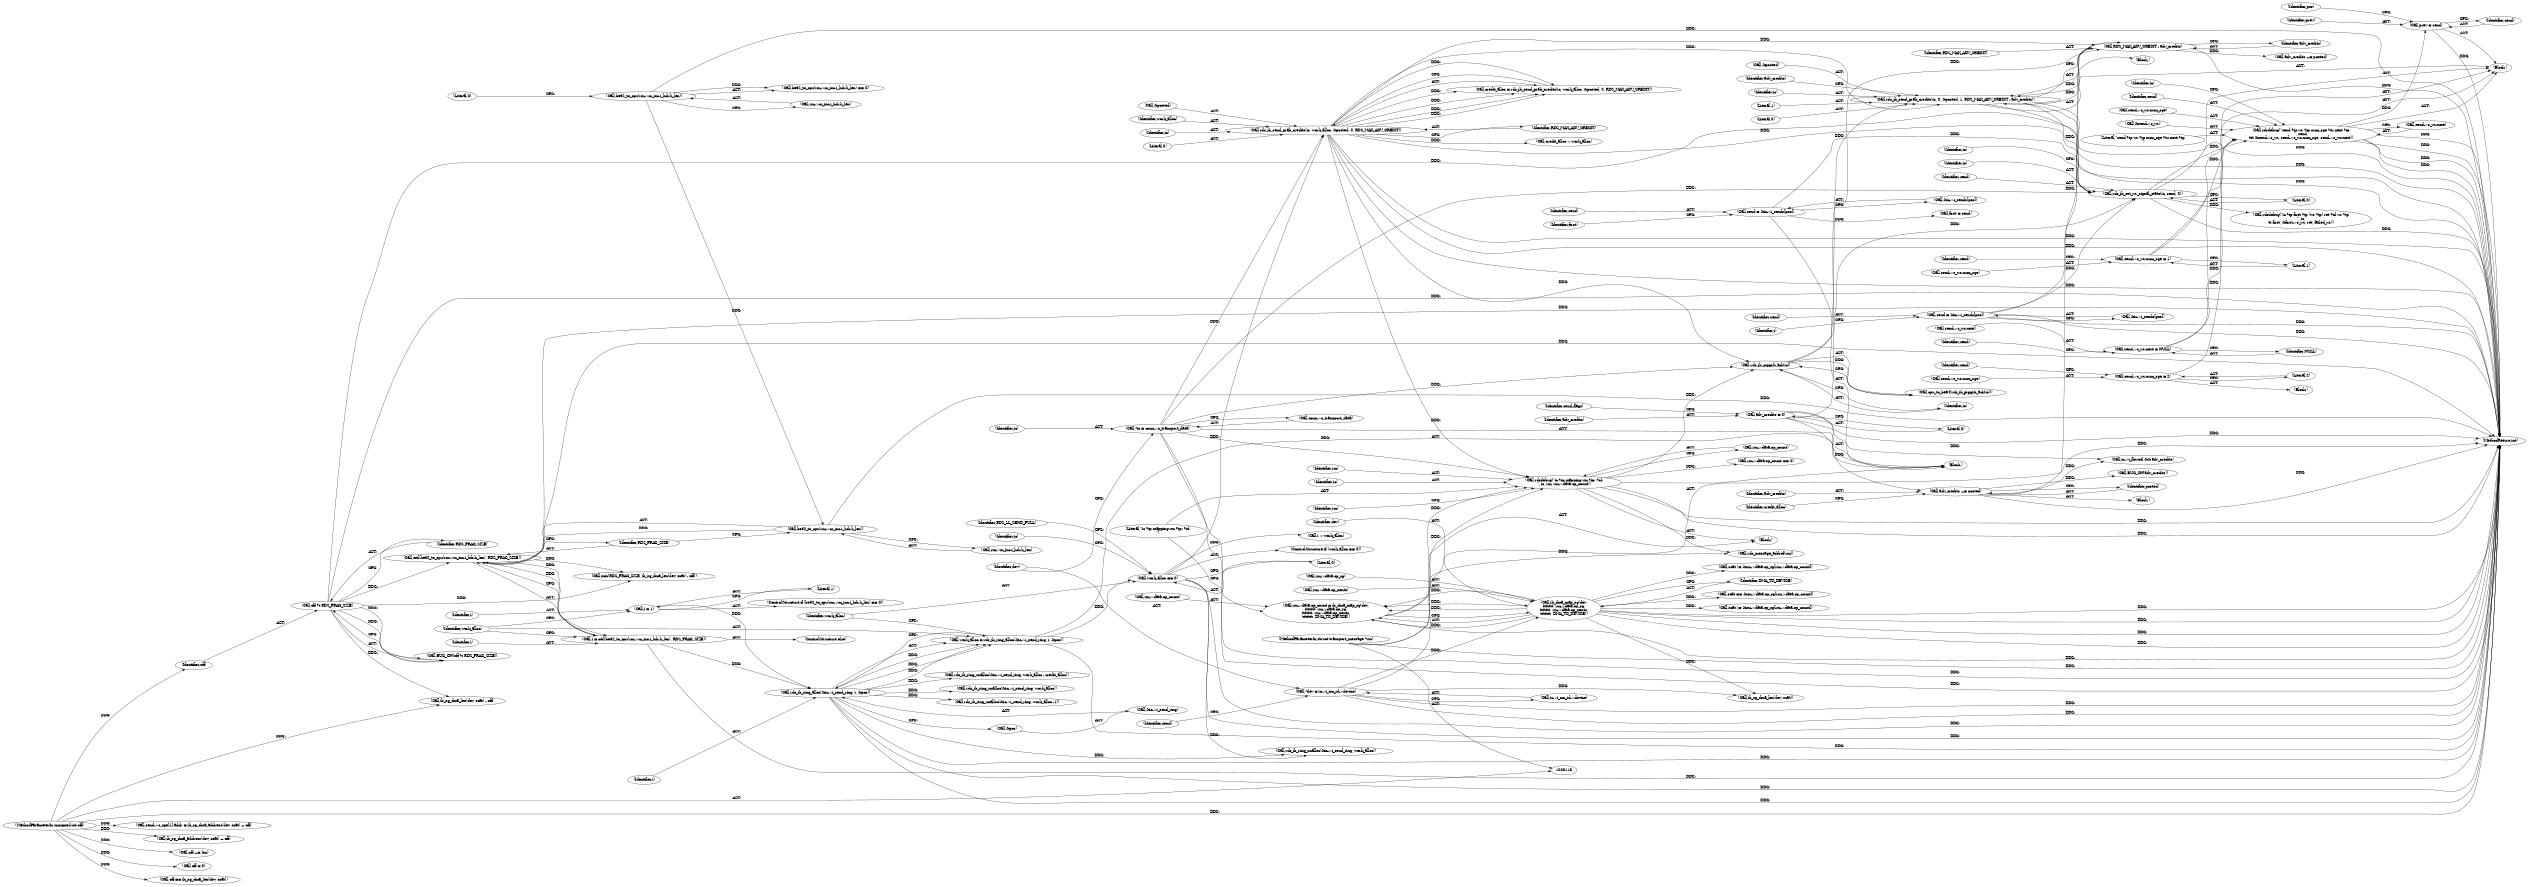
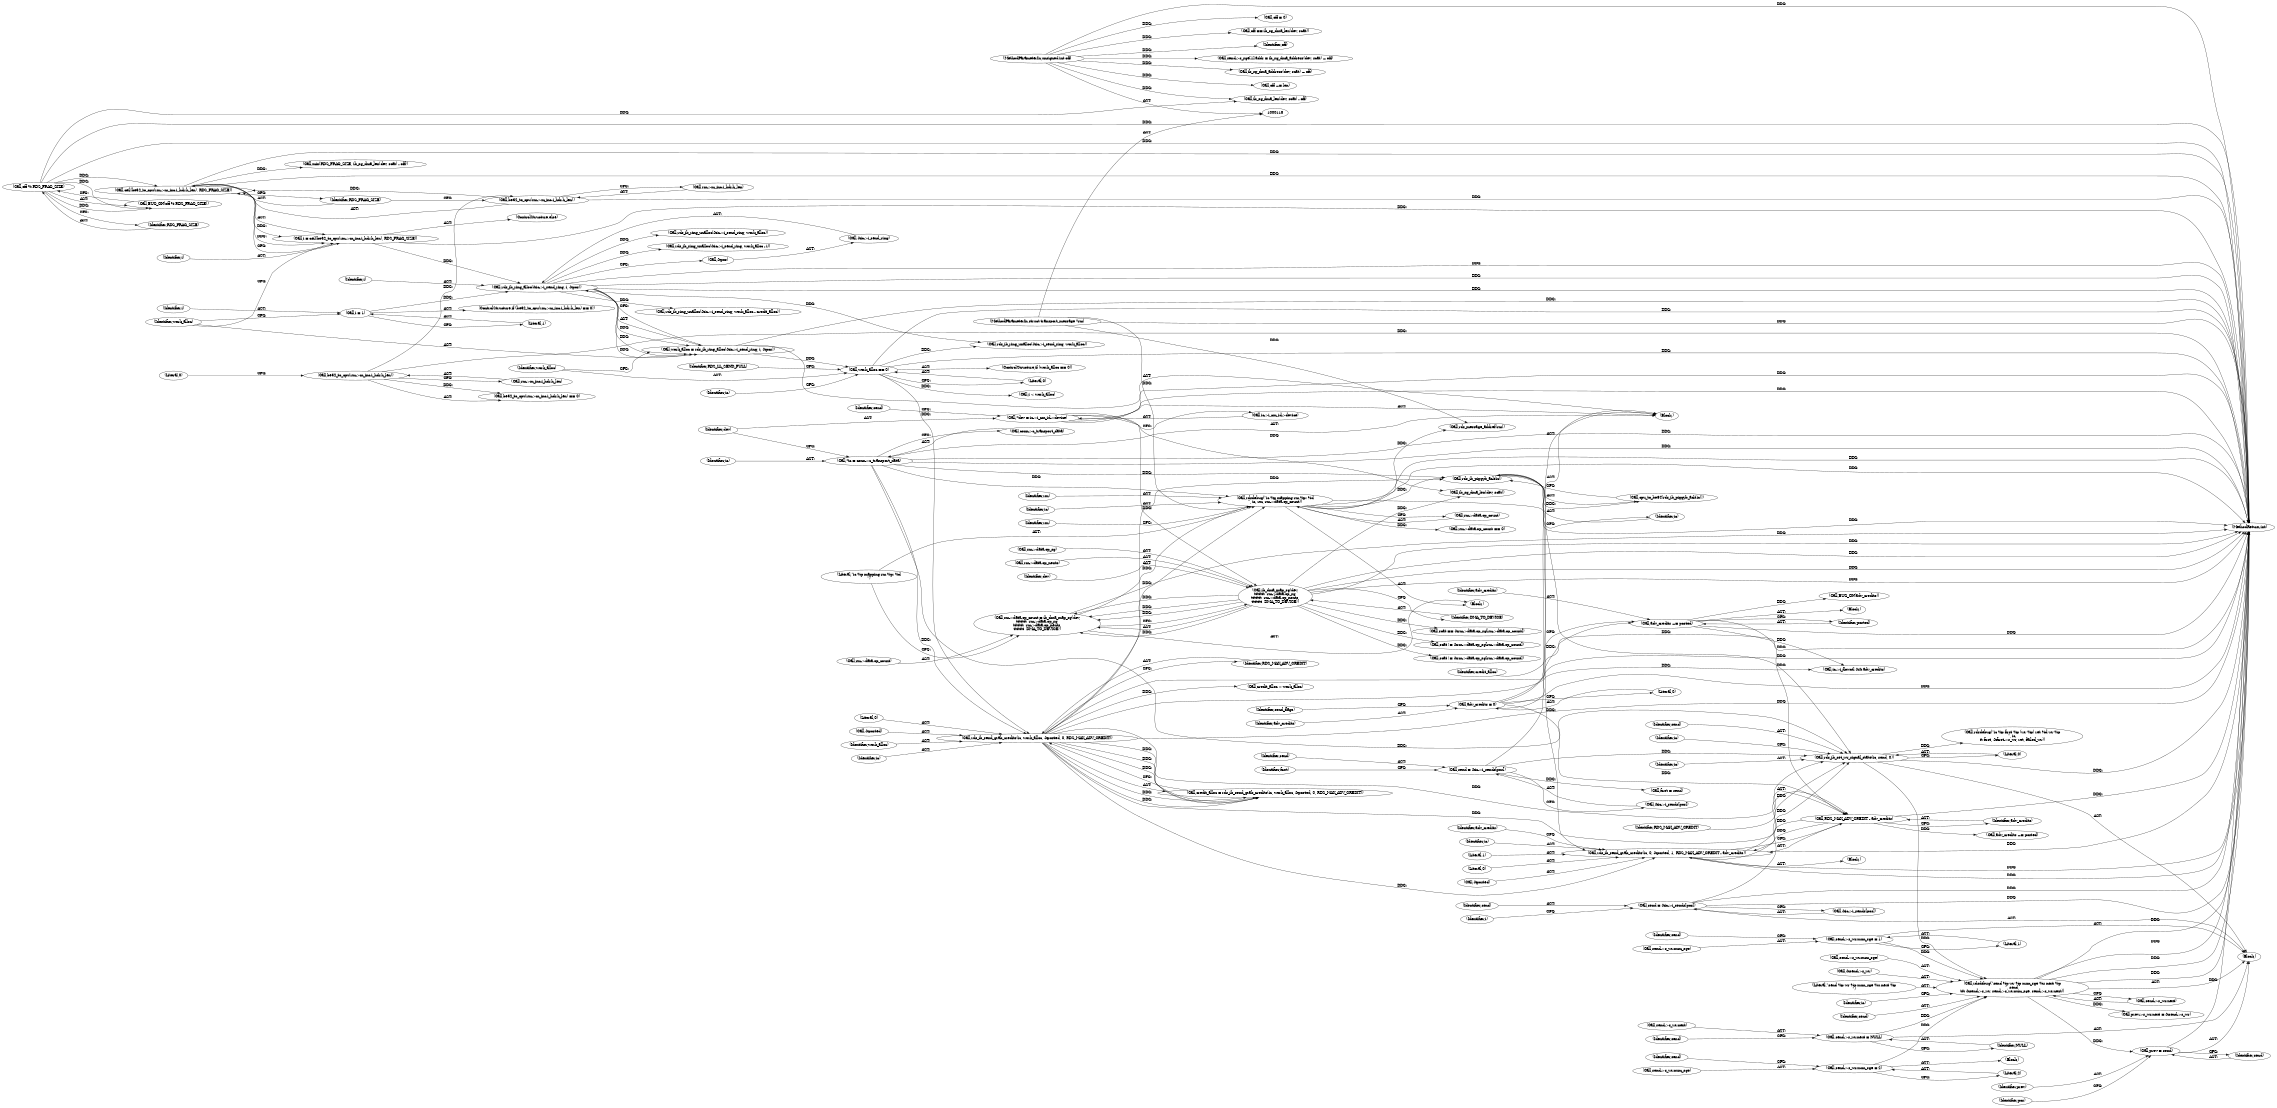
(497, 602) -> none
(259, 636) -> none
none -> (2156, 1015)
